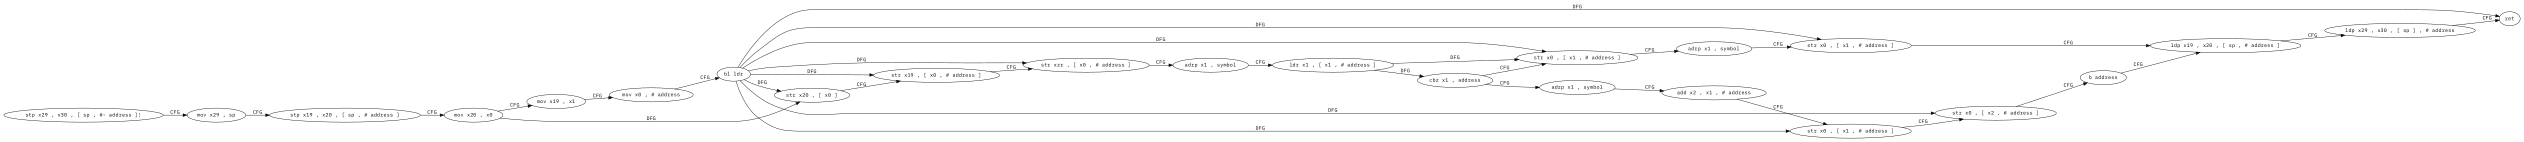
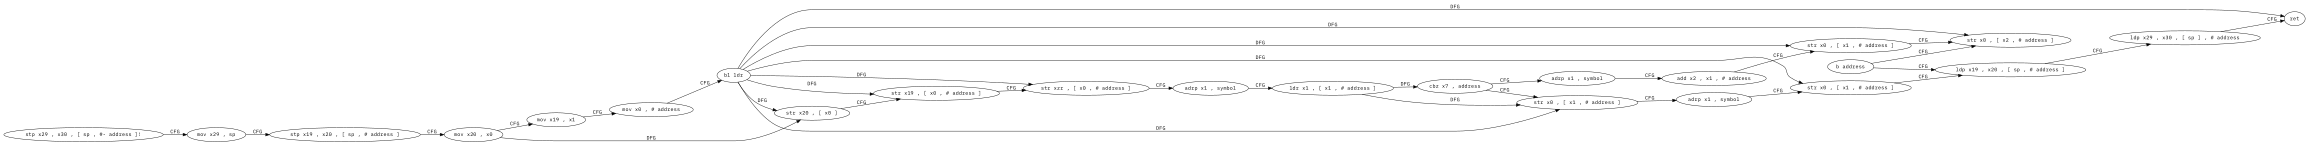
(1455, 80) -> (1455, 86)
(2050, 95) -> (1921, 55)
